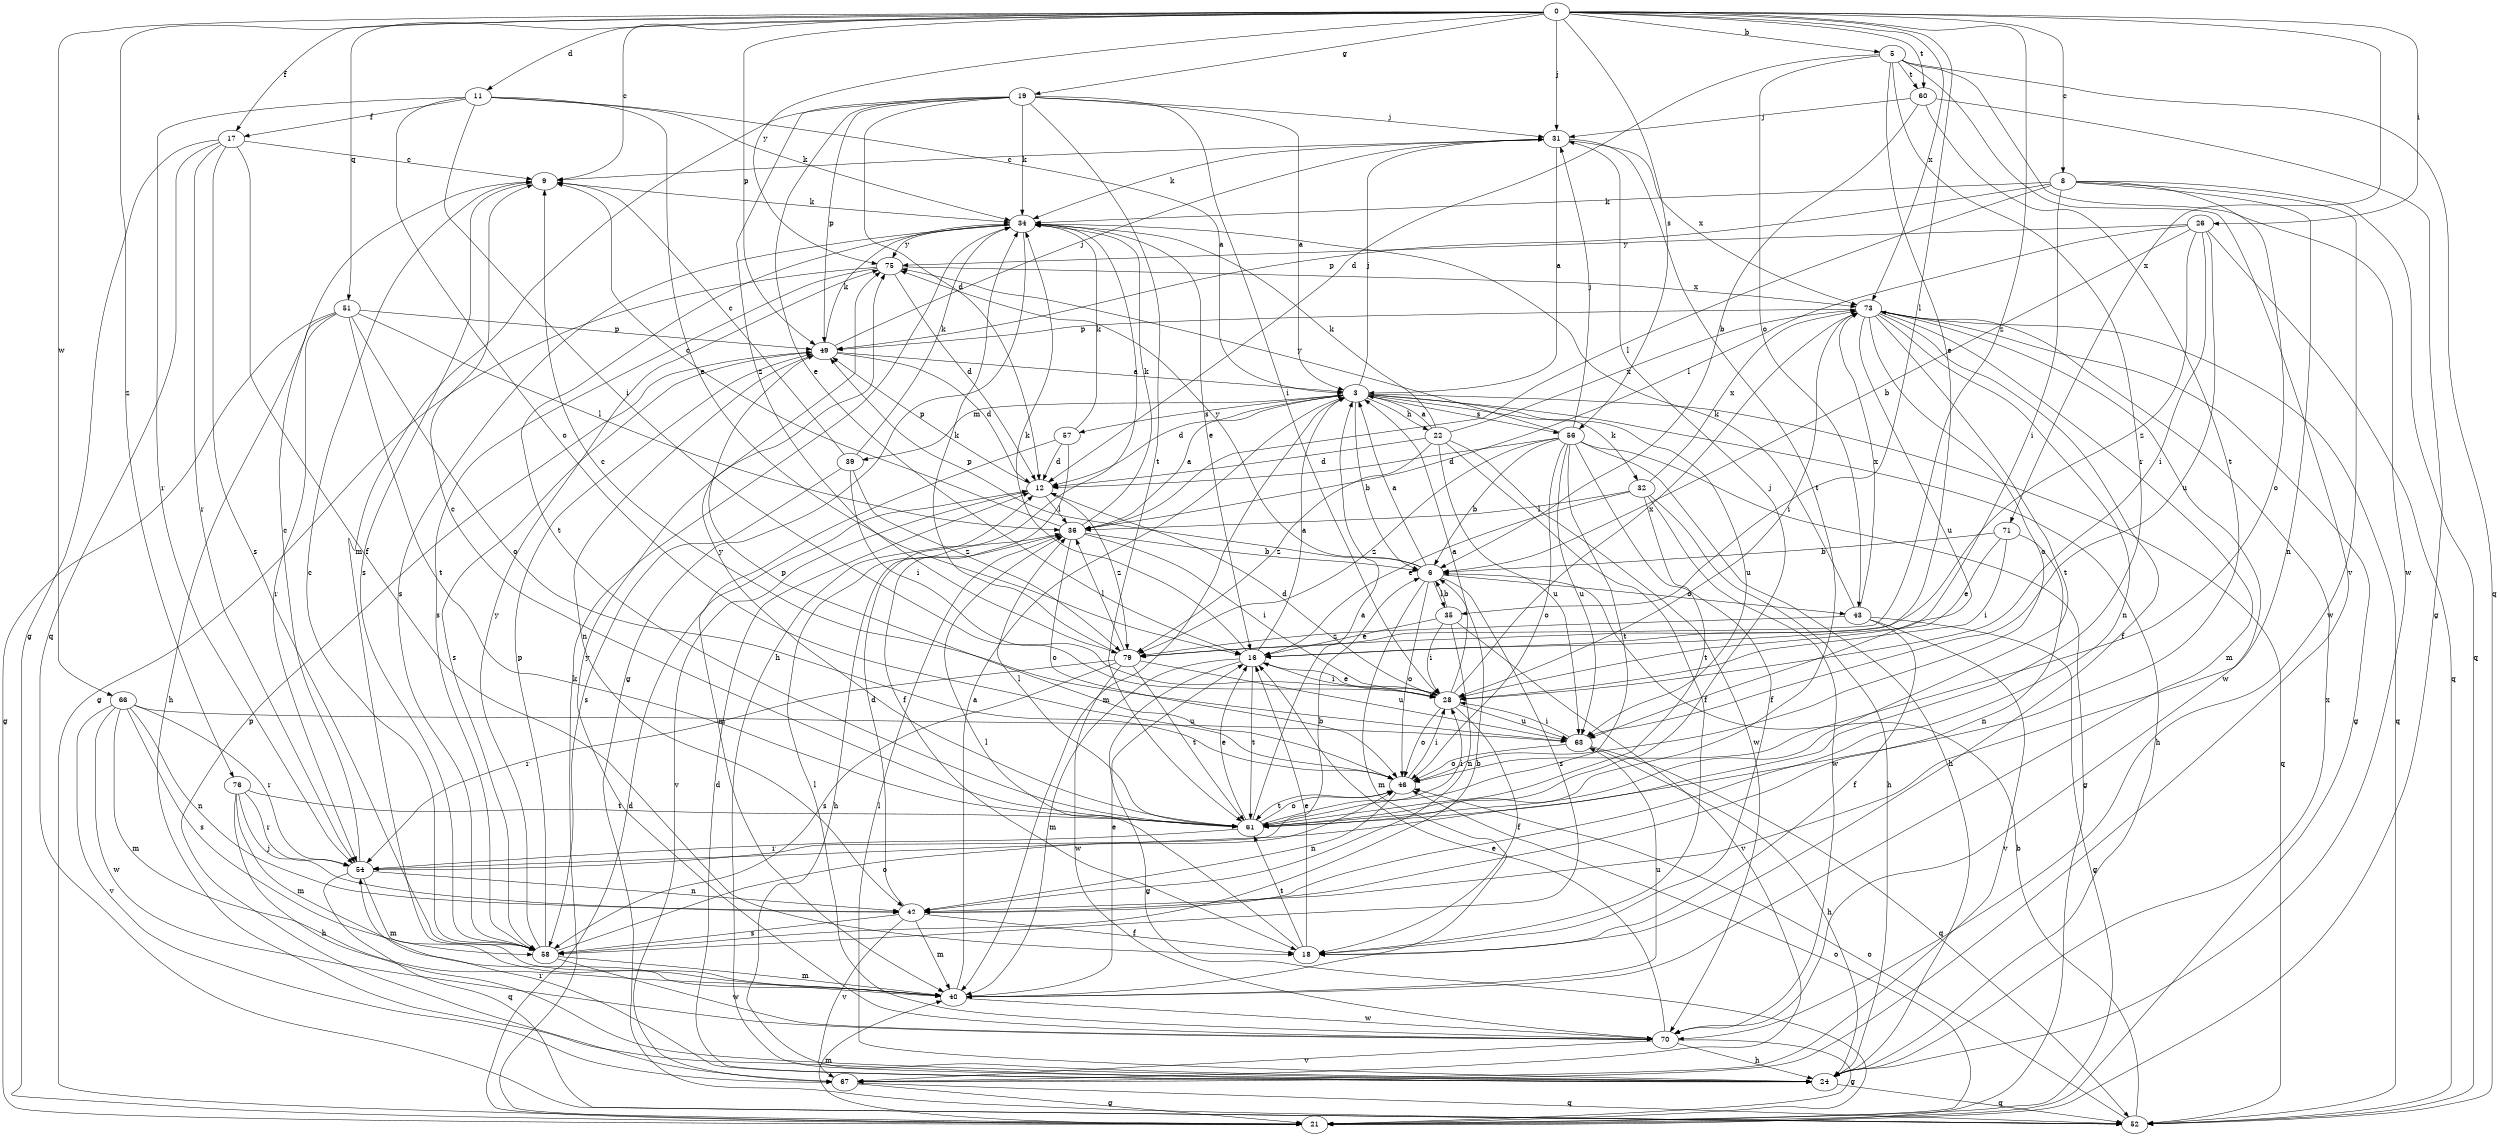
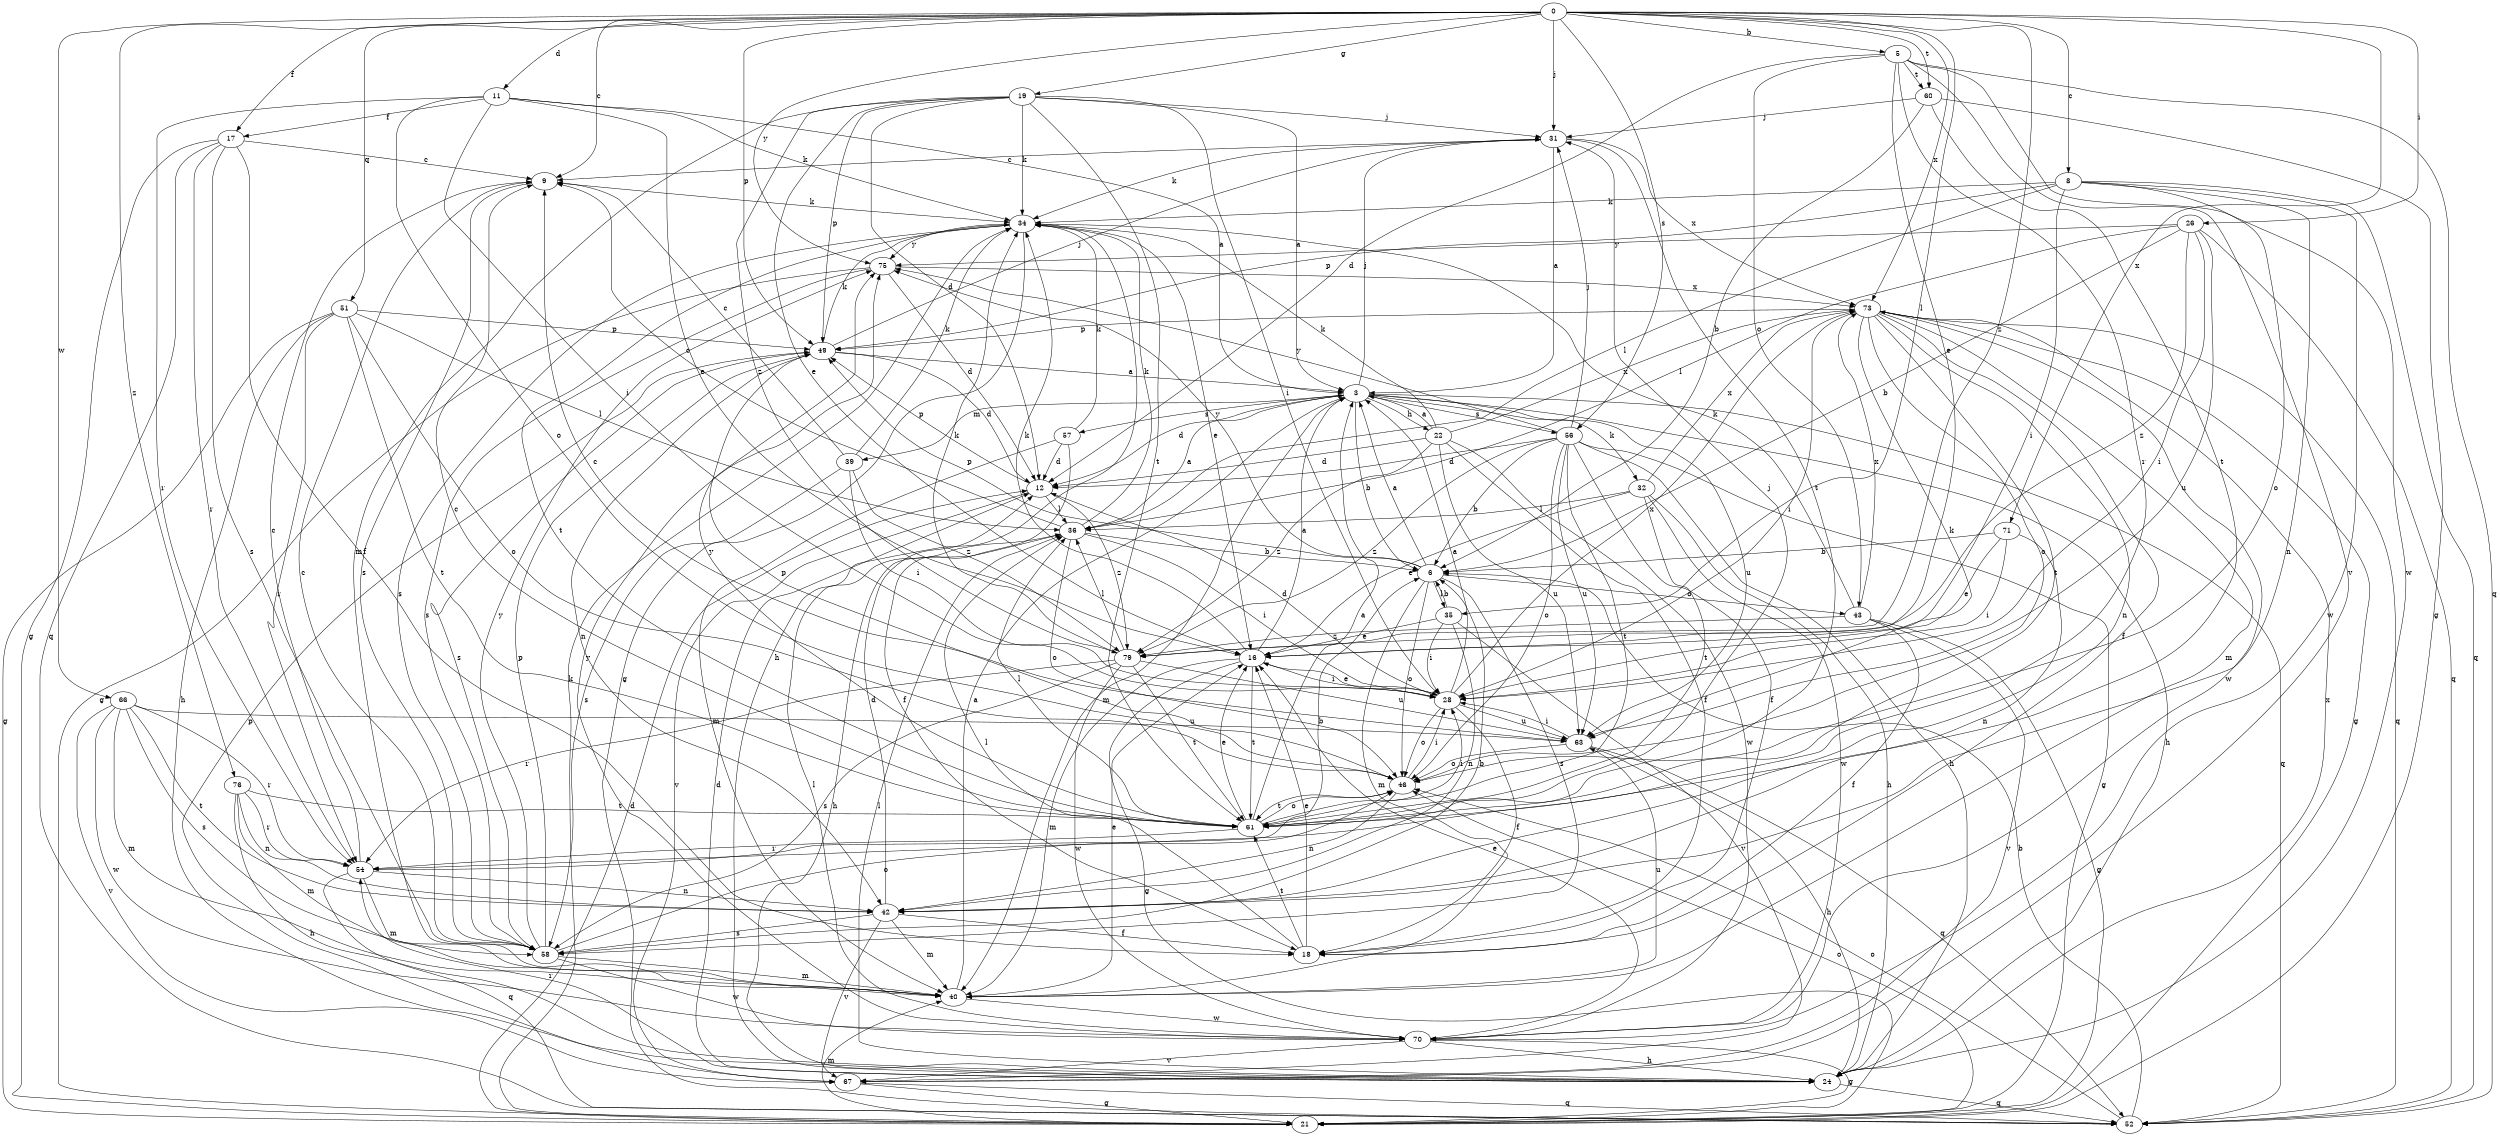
(1950, 531) -> (1952, 531)
(200, 807) -> (201, 807)
(269, 849) -> (268, 849)
